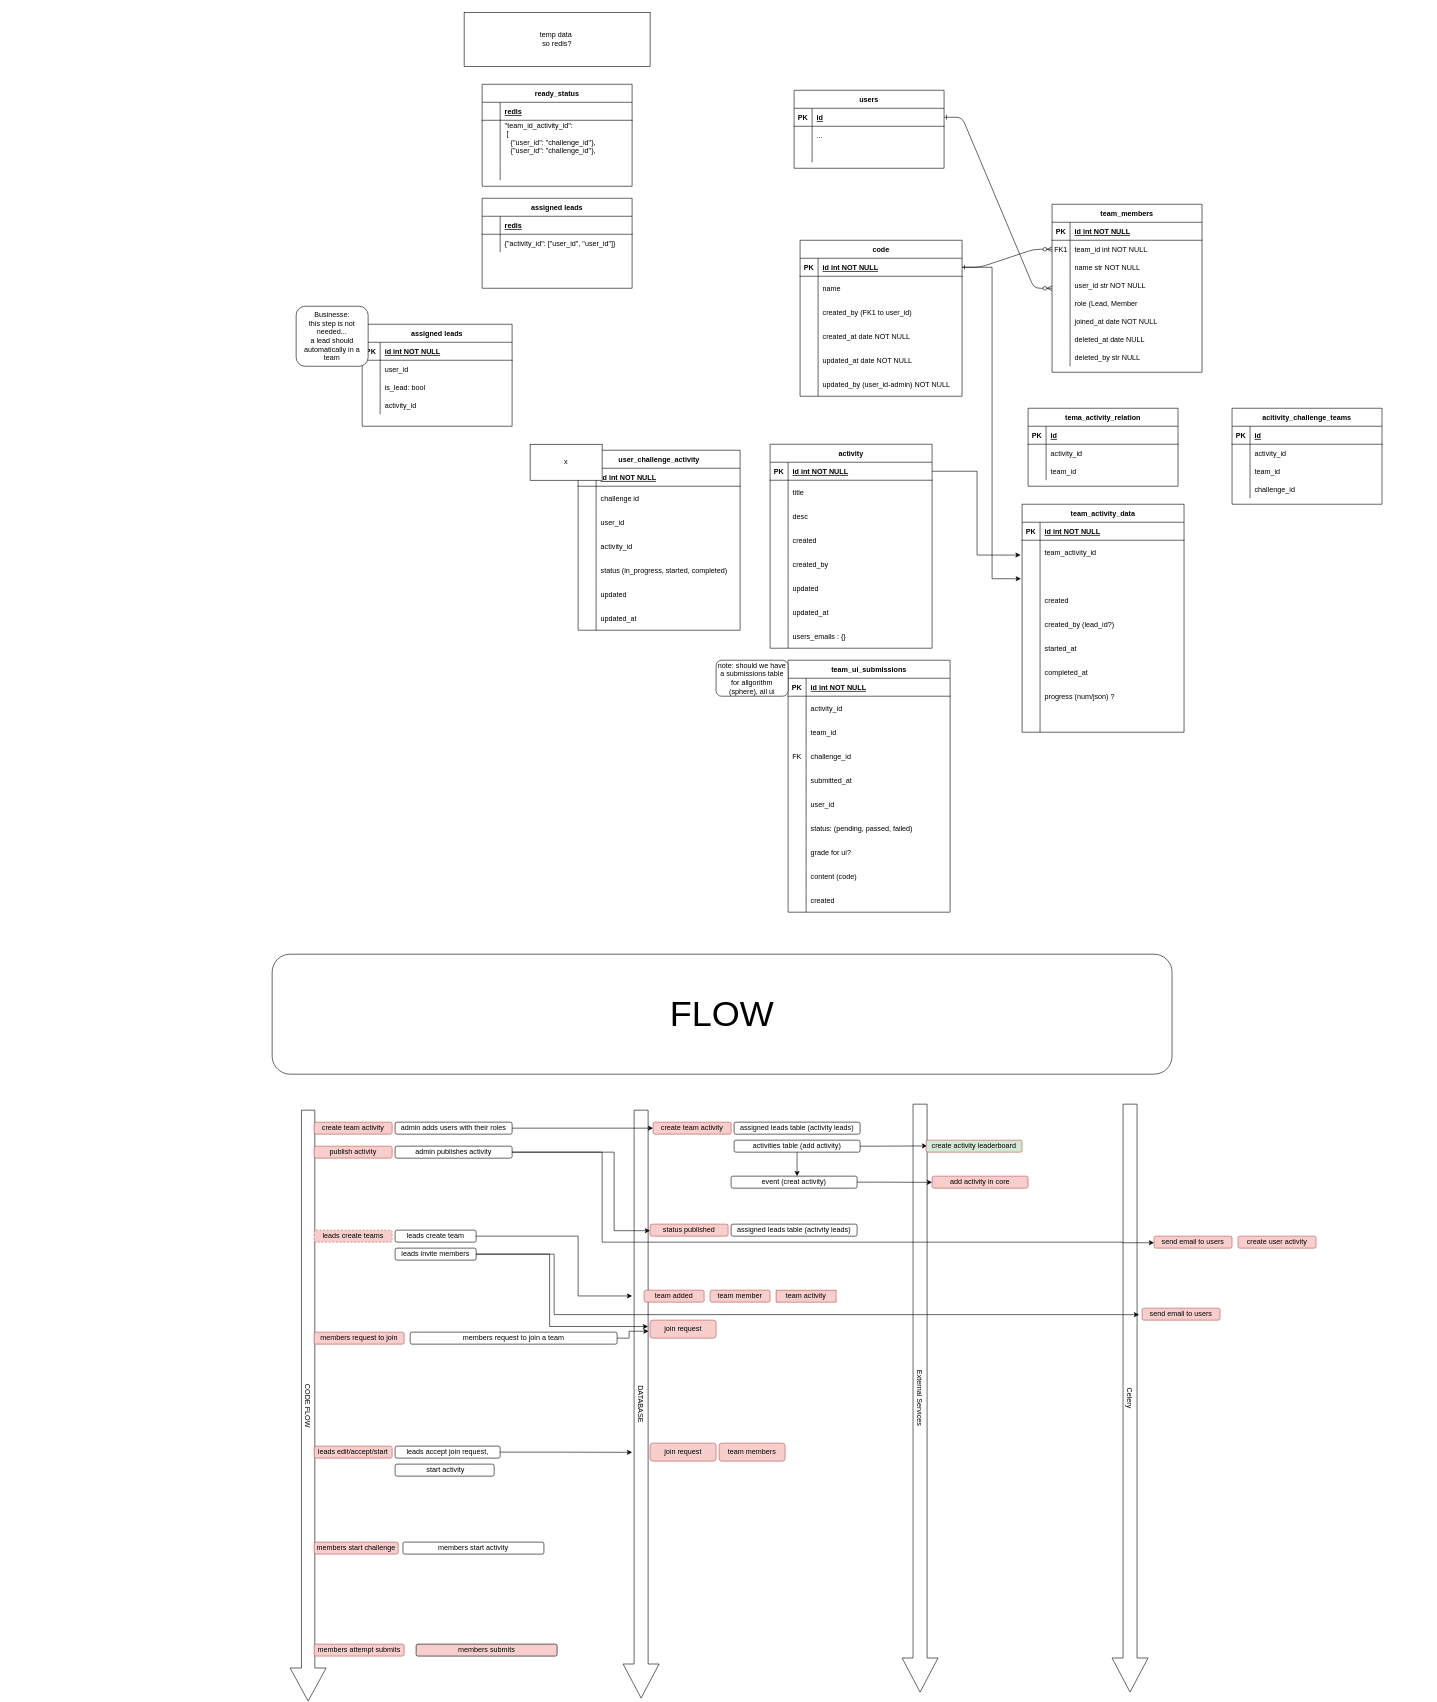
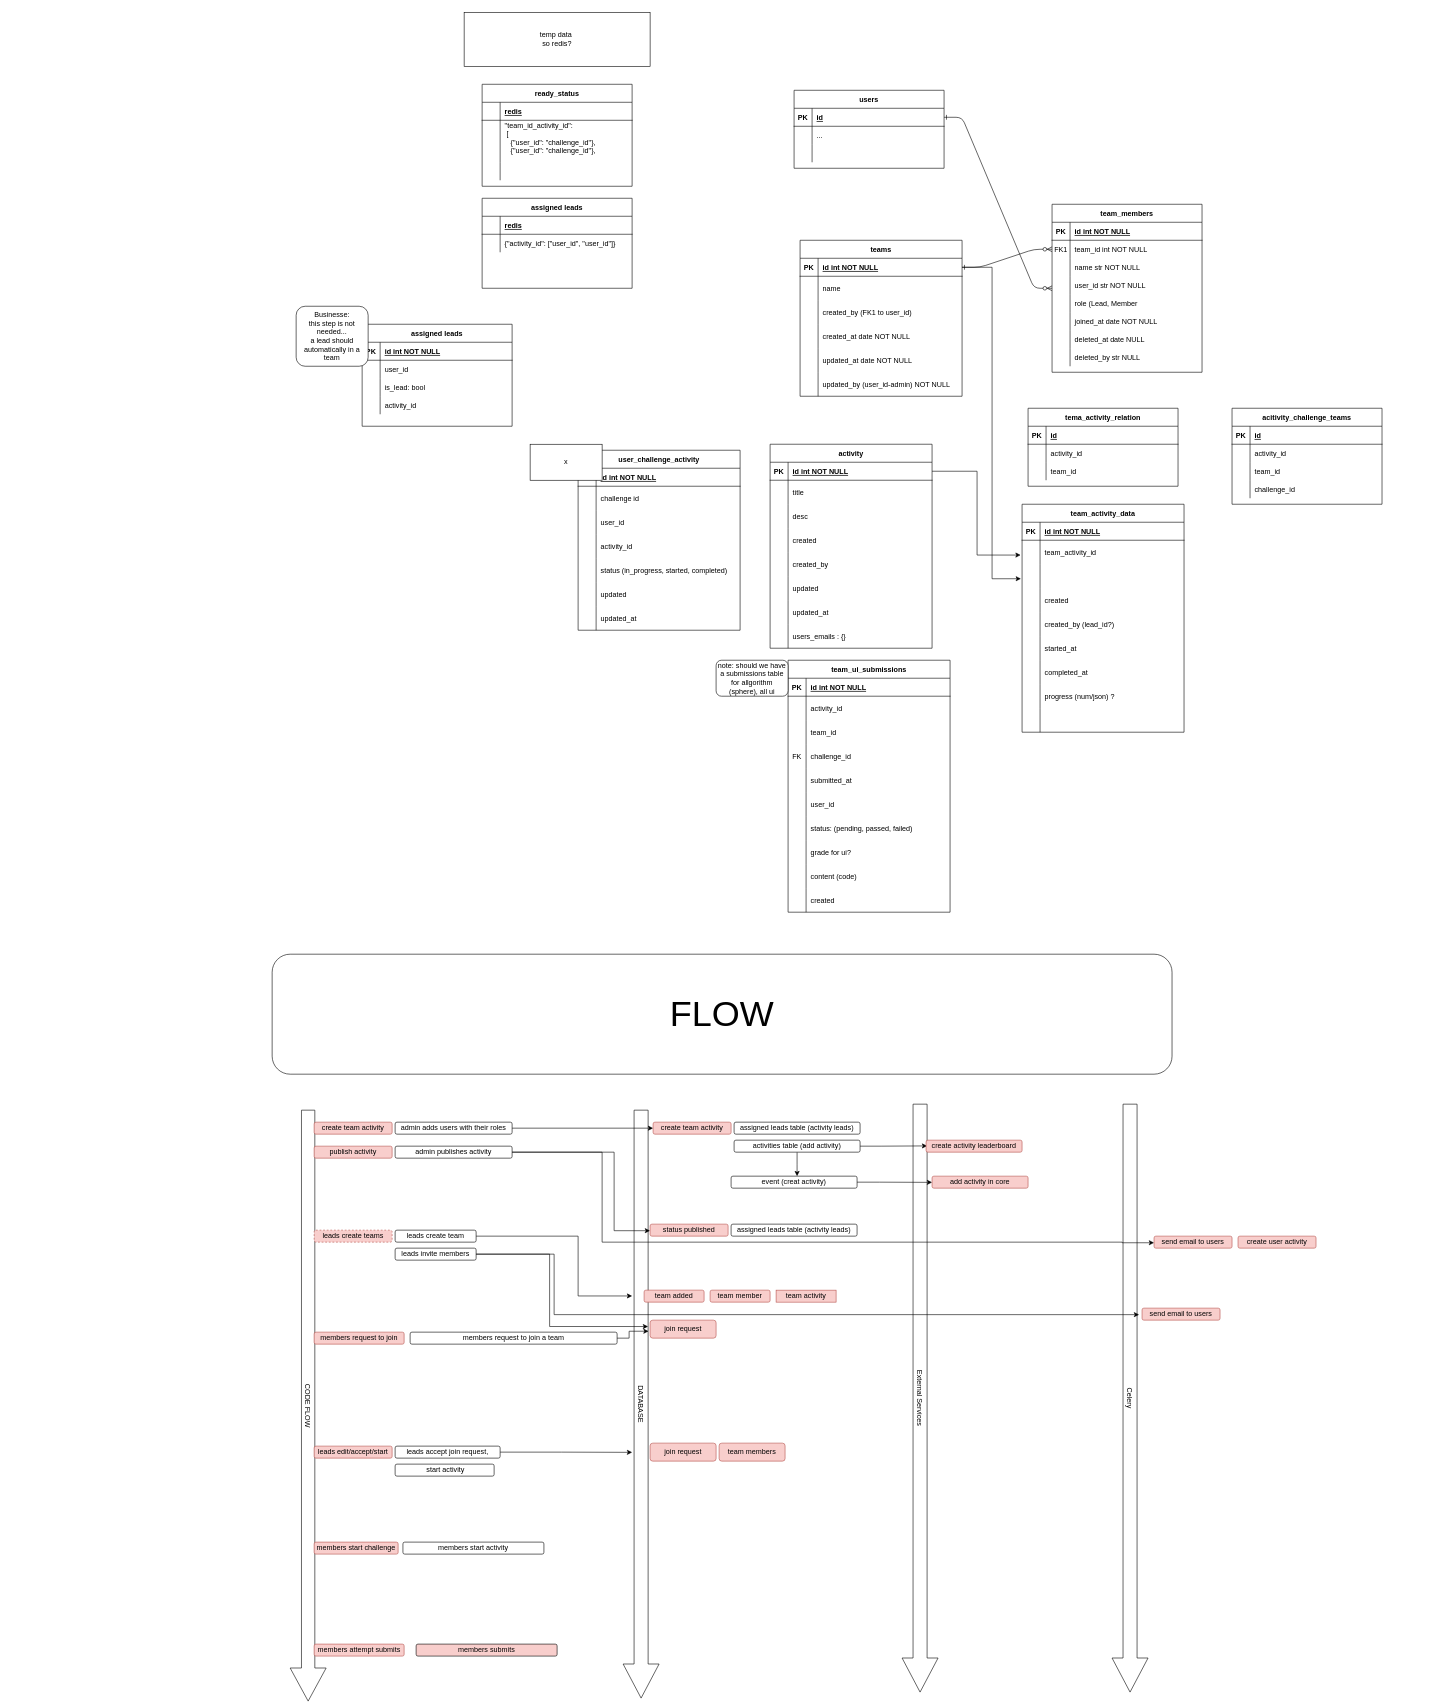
(881, 250) -> (881, 250)
(974, 1146) -> (974, 1146)
